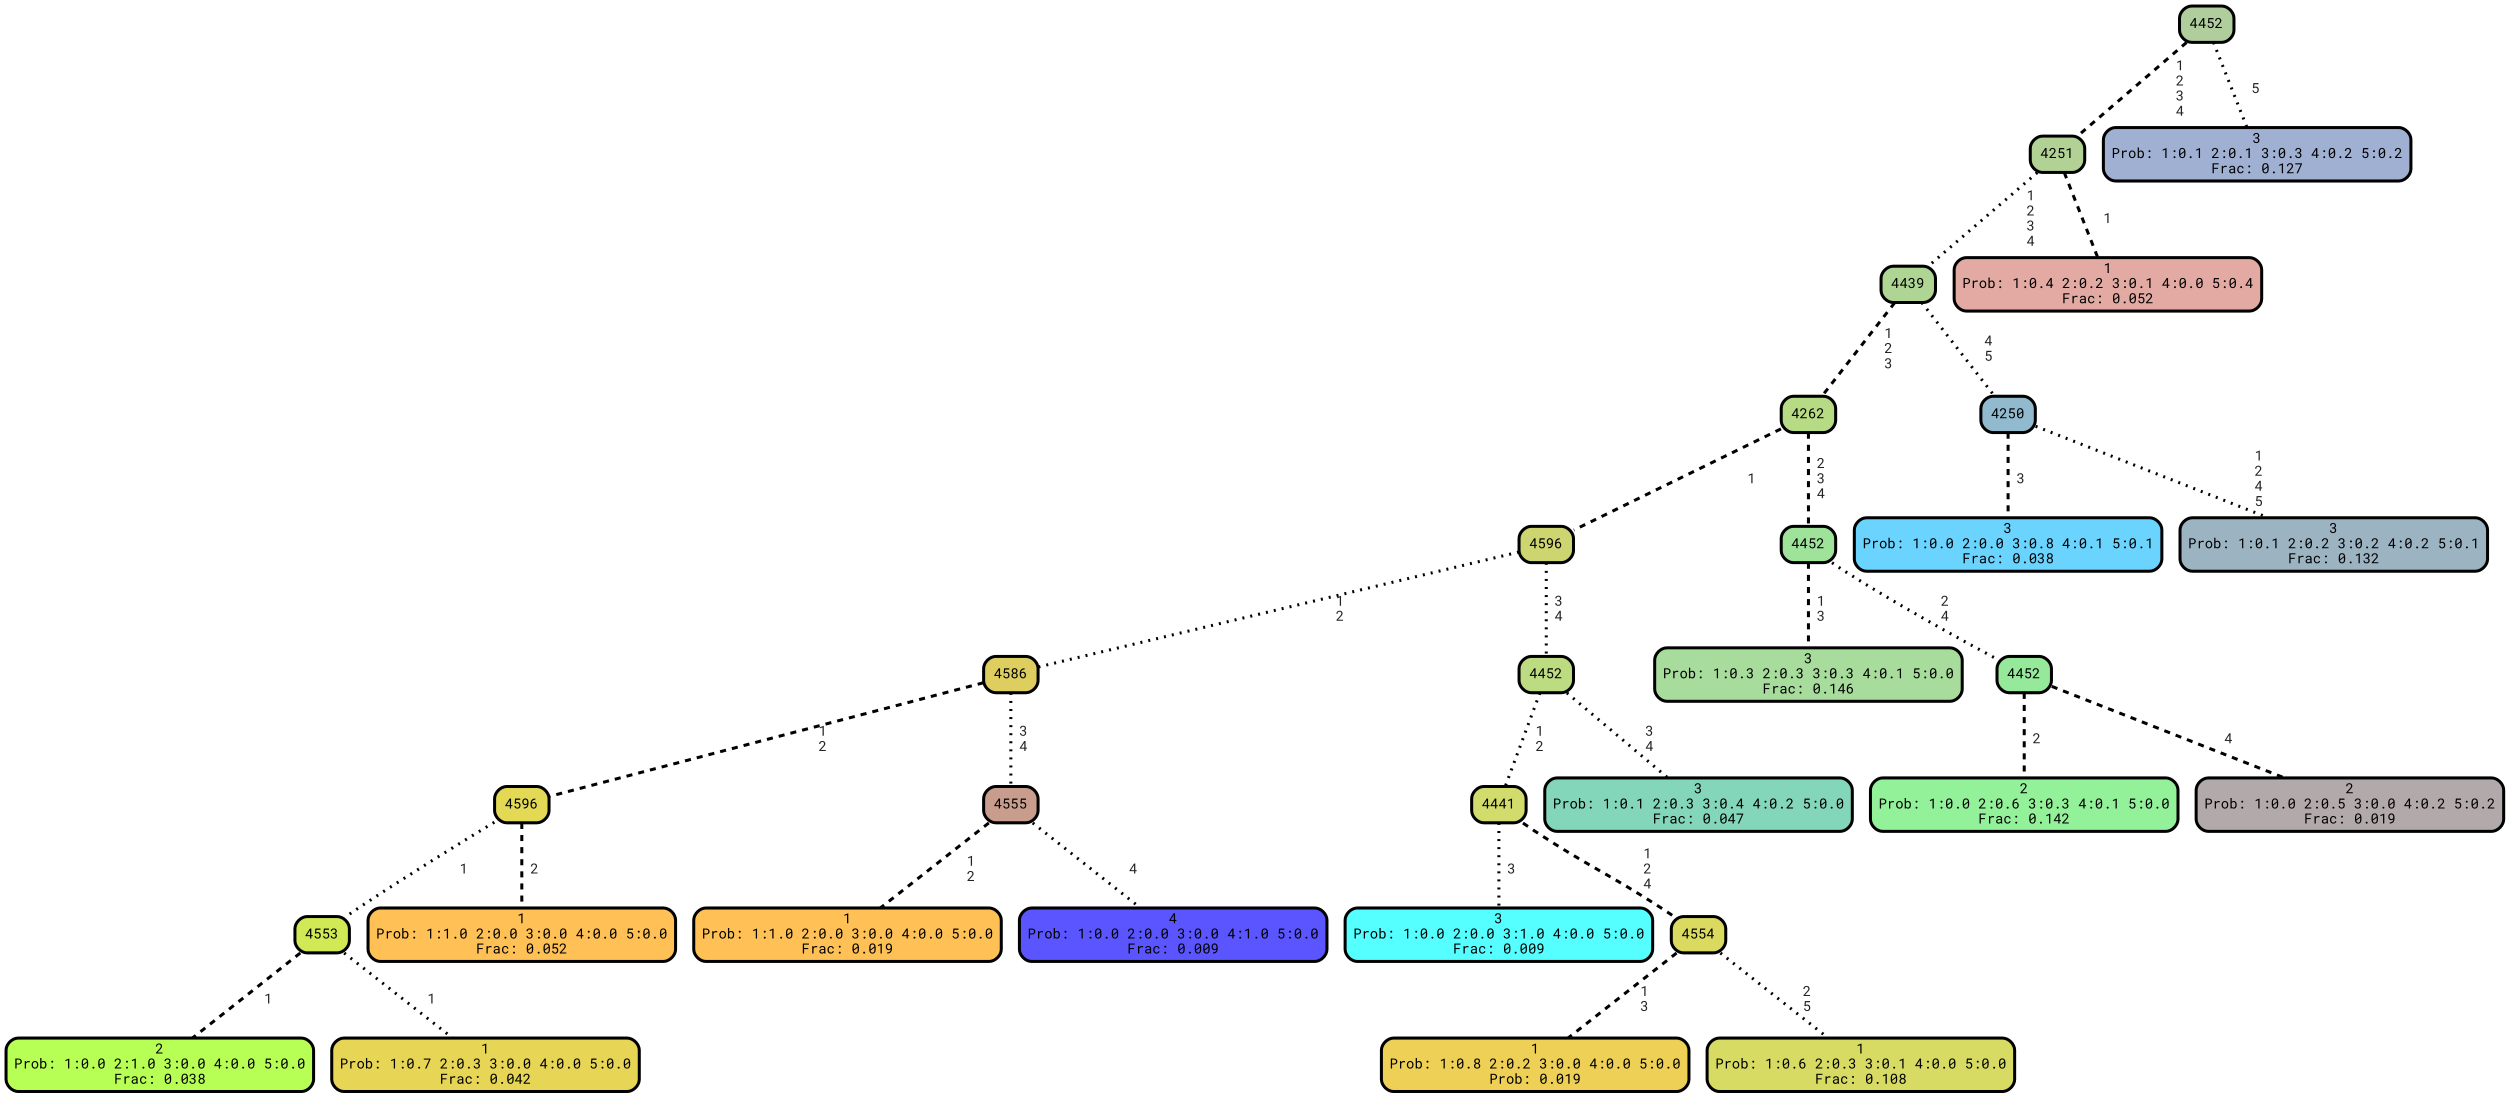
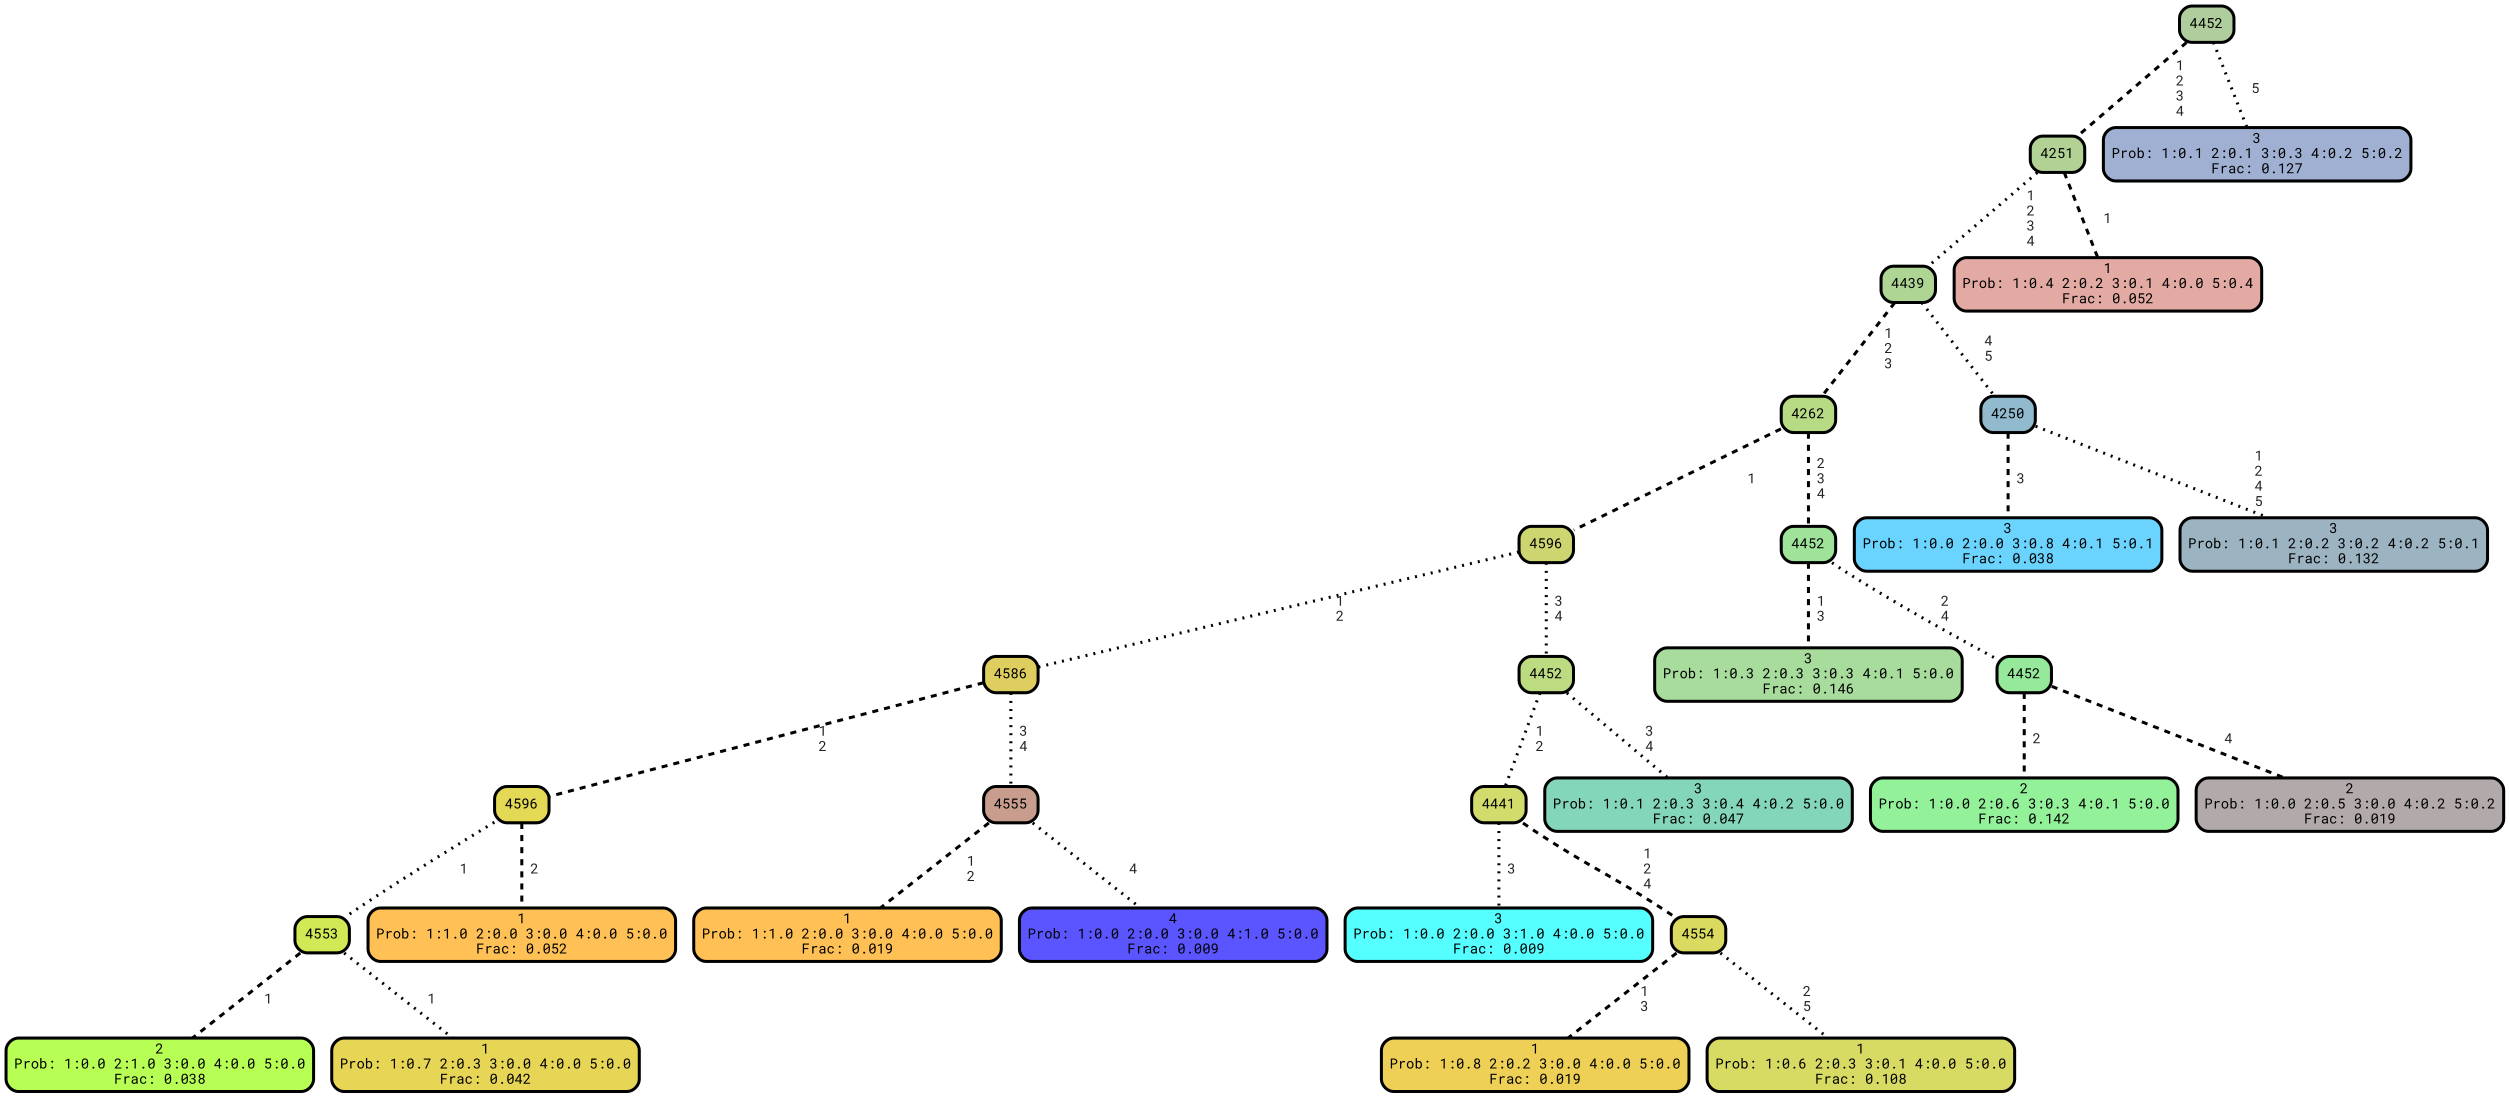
(1535, 1065) -> (1535, 1065)
